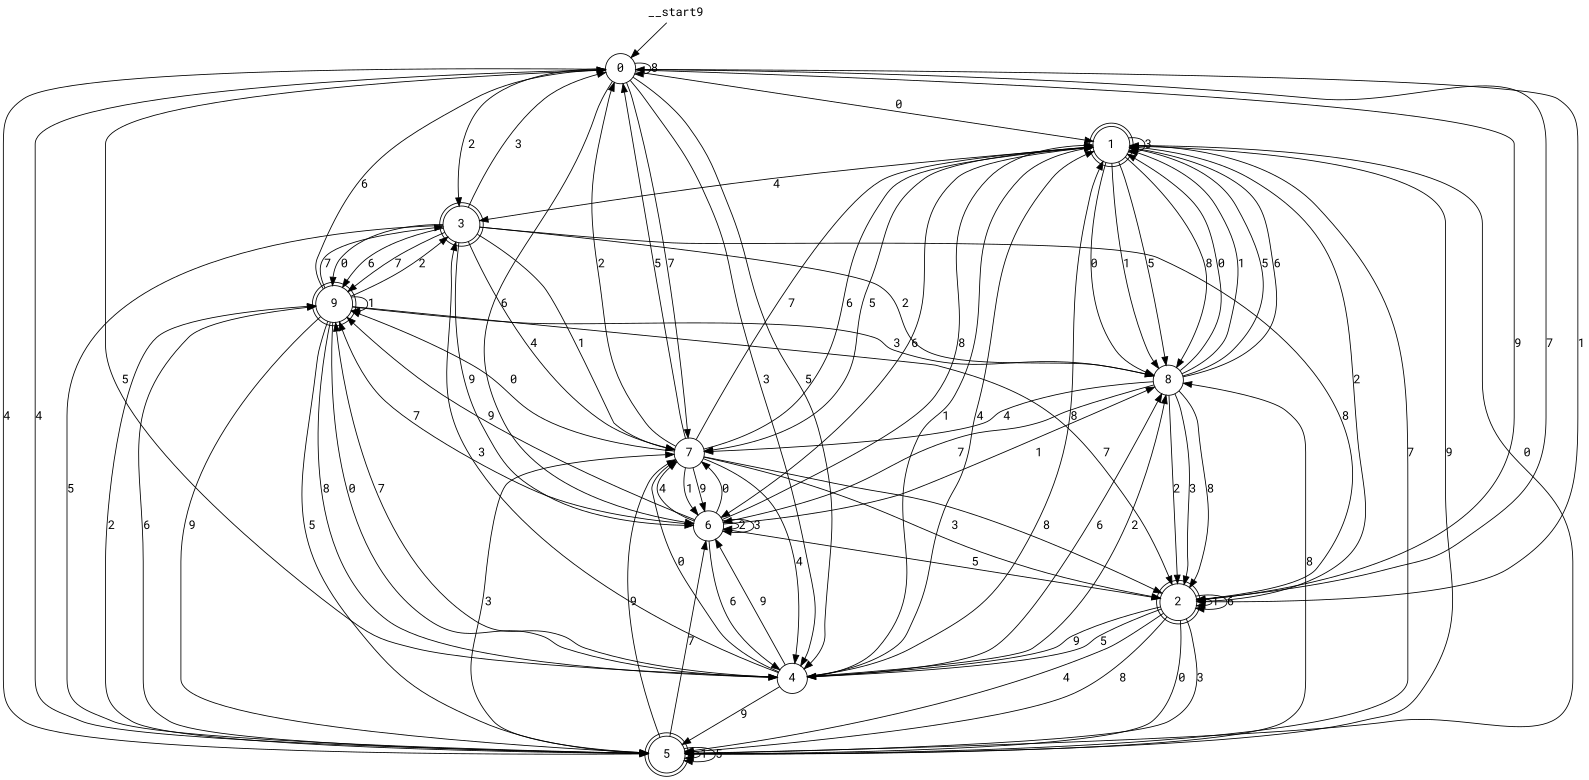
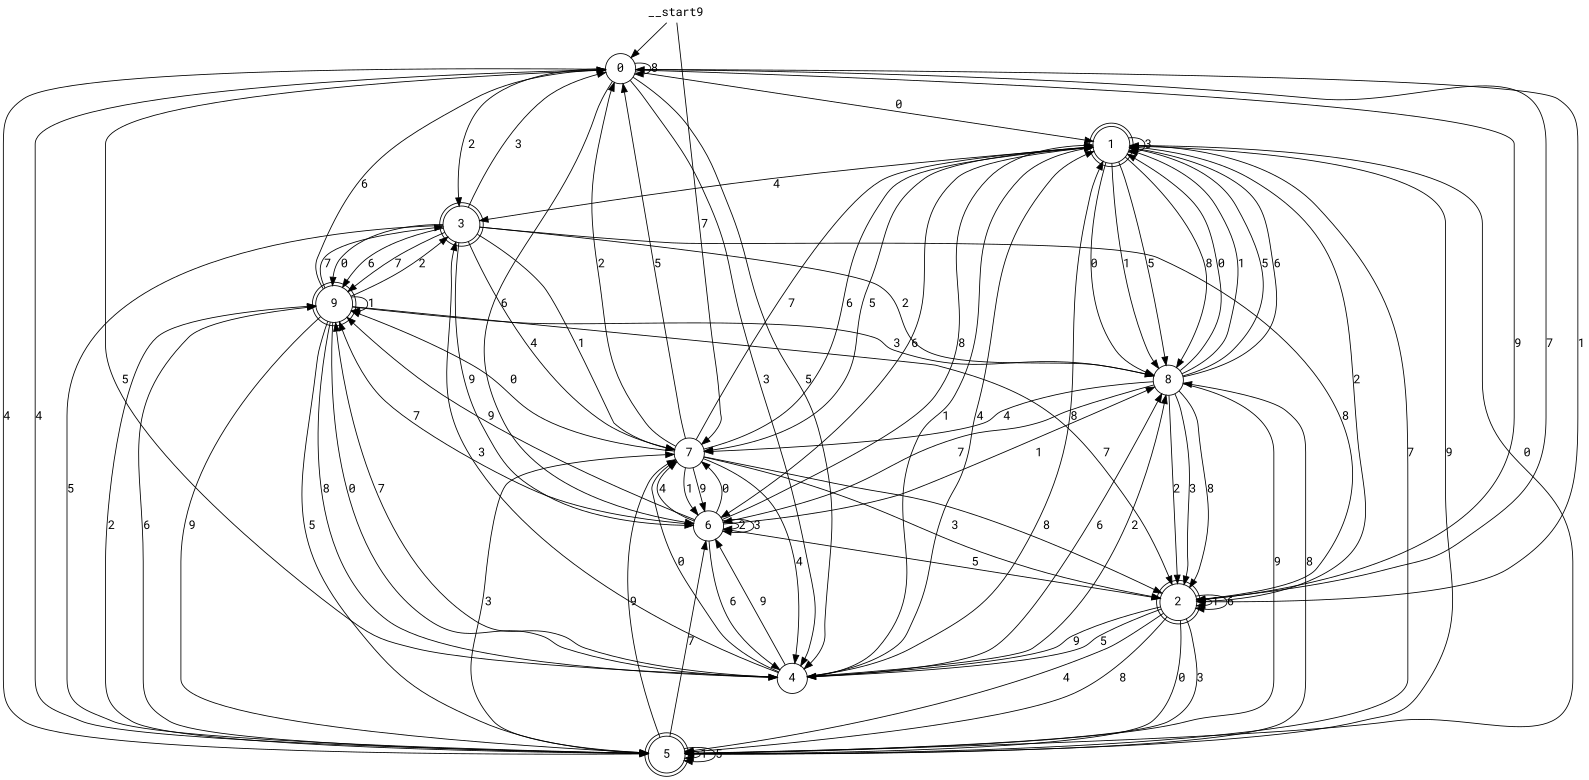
(665, 254) -> (700, 233)
(734, 713) -> (1191, 720)
